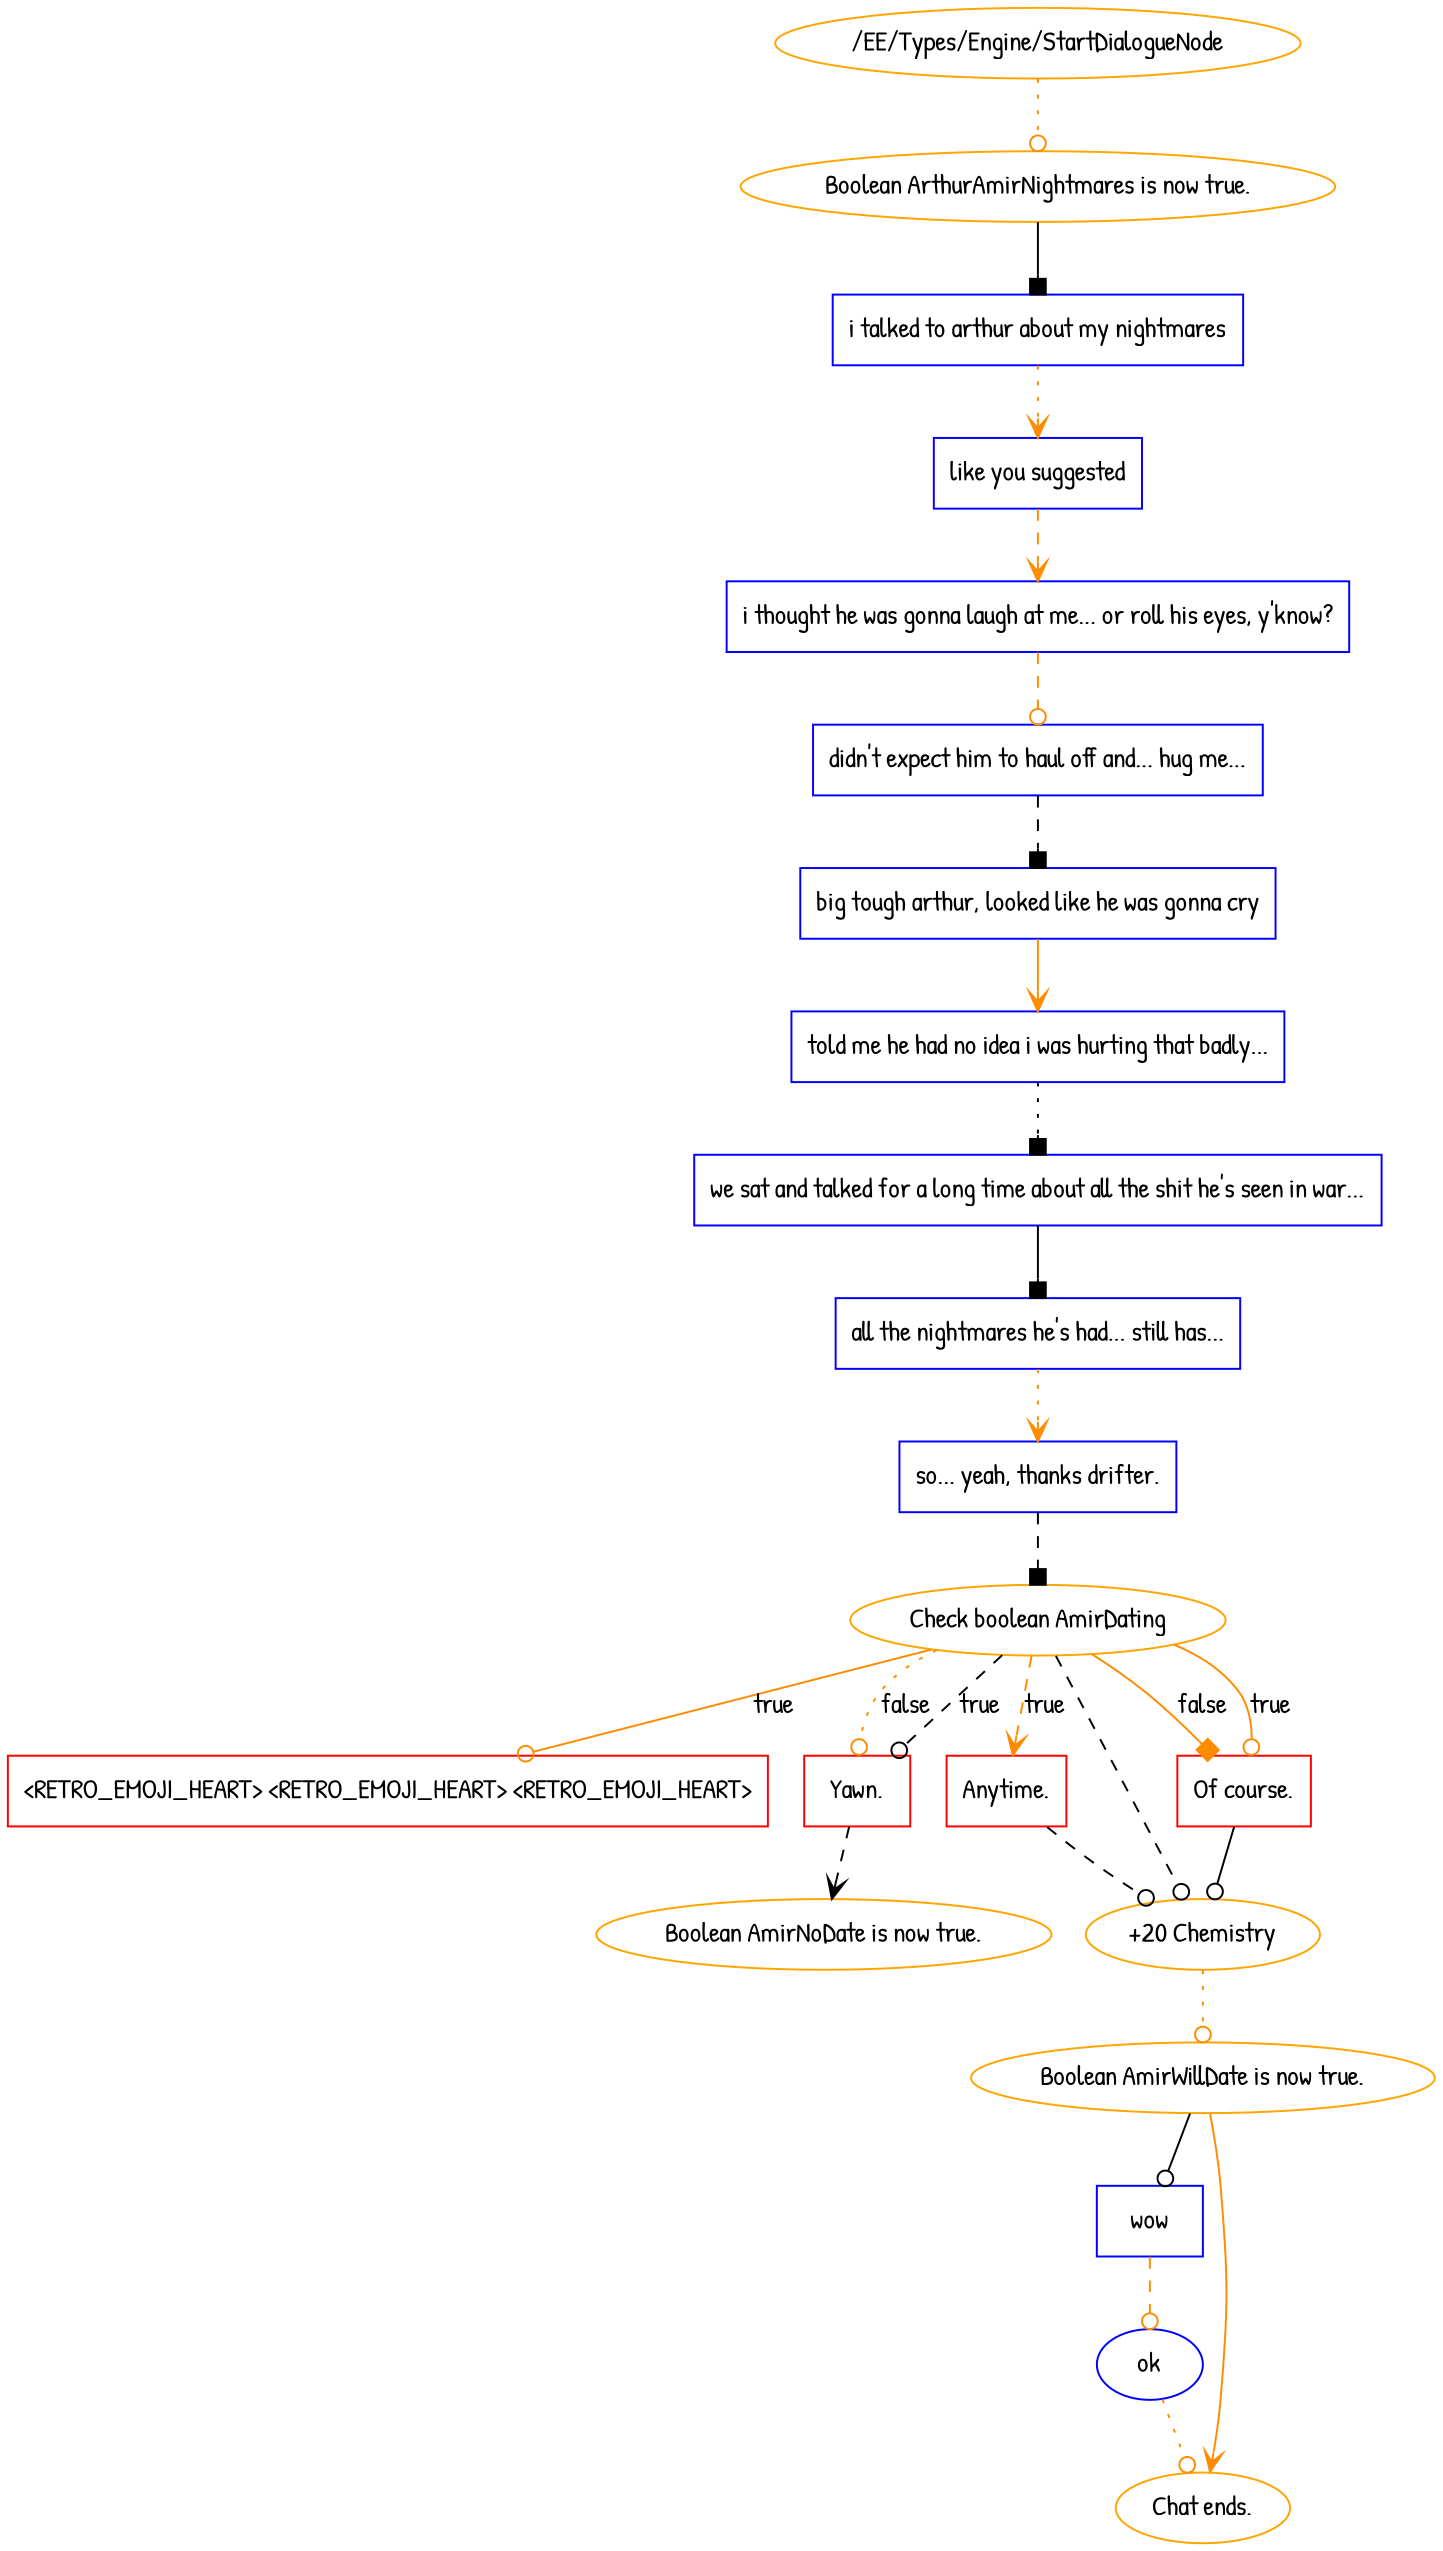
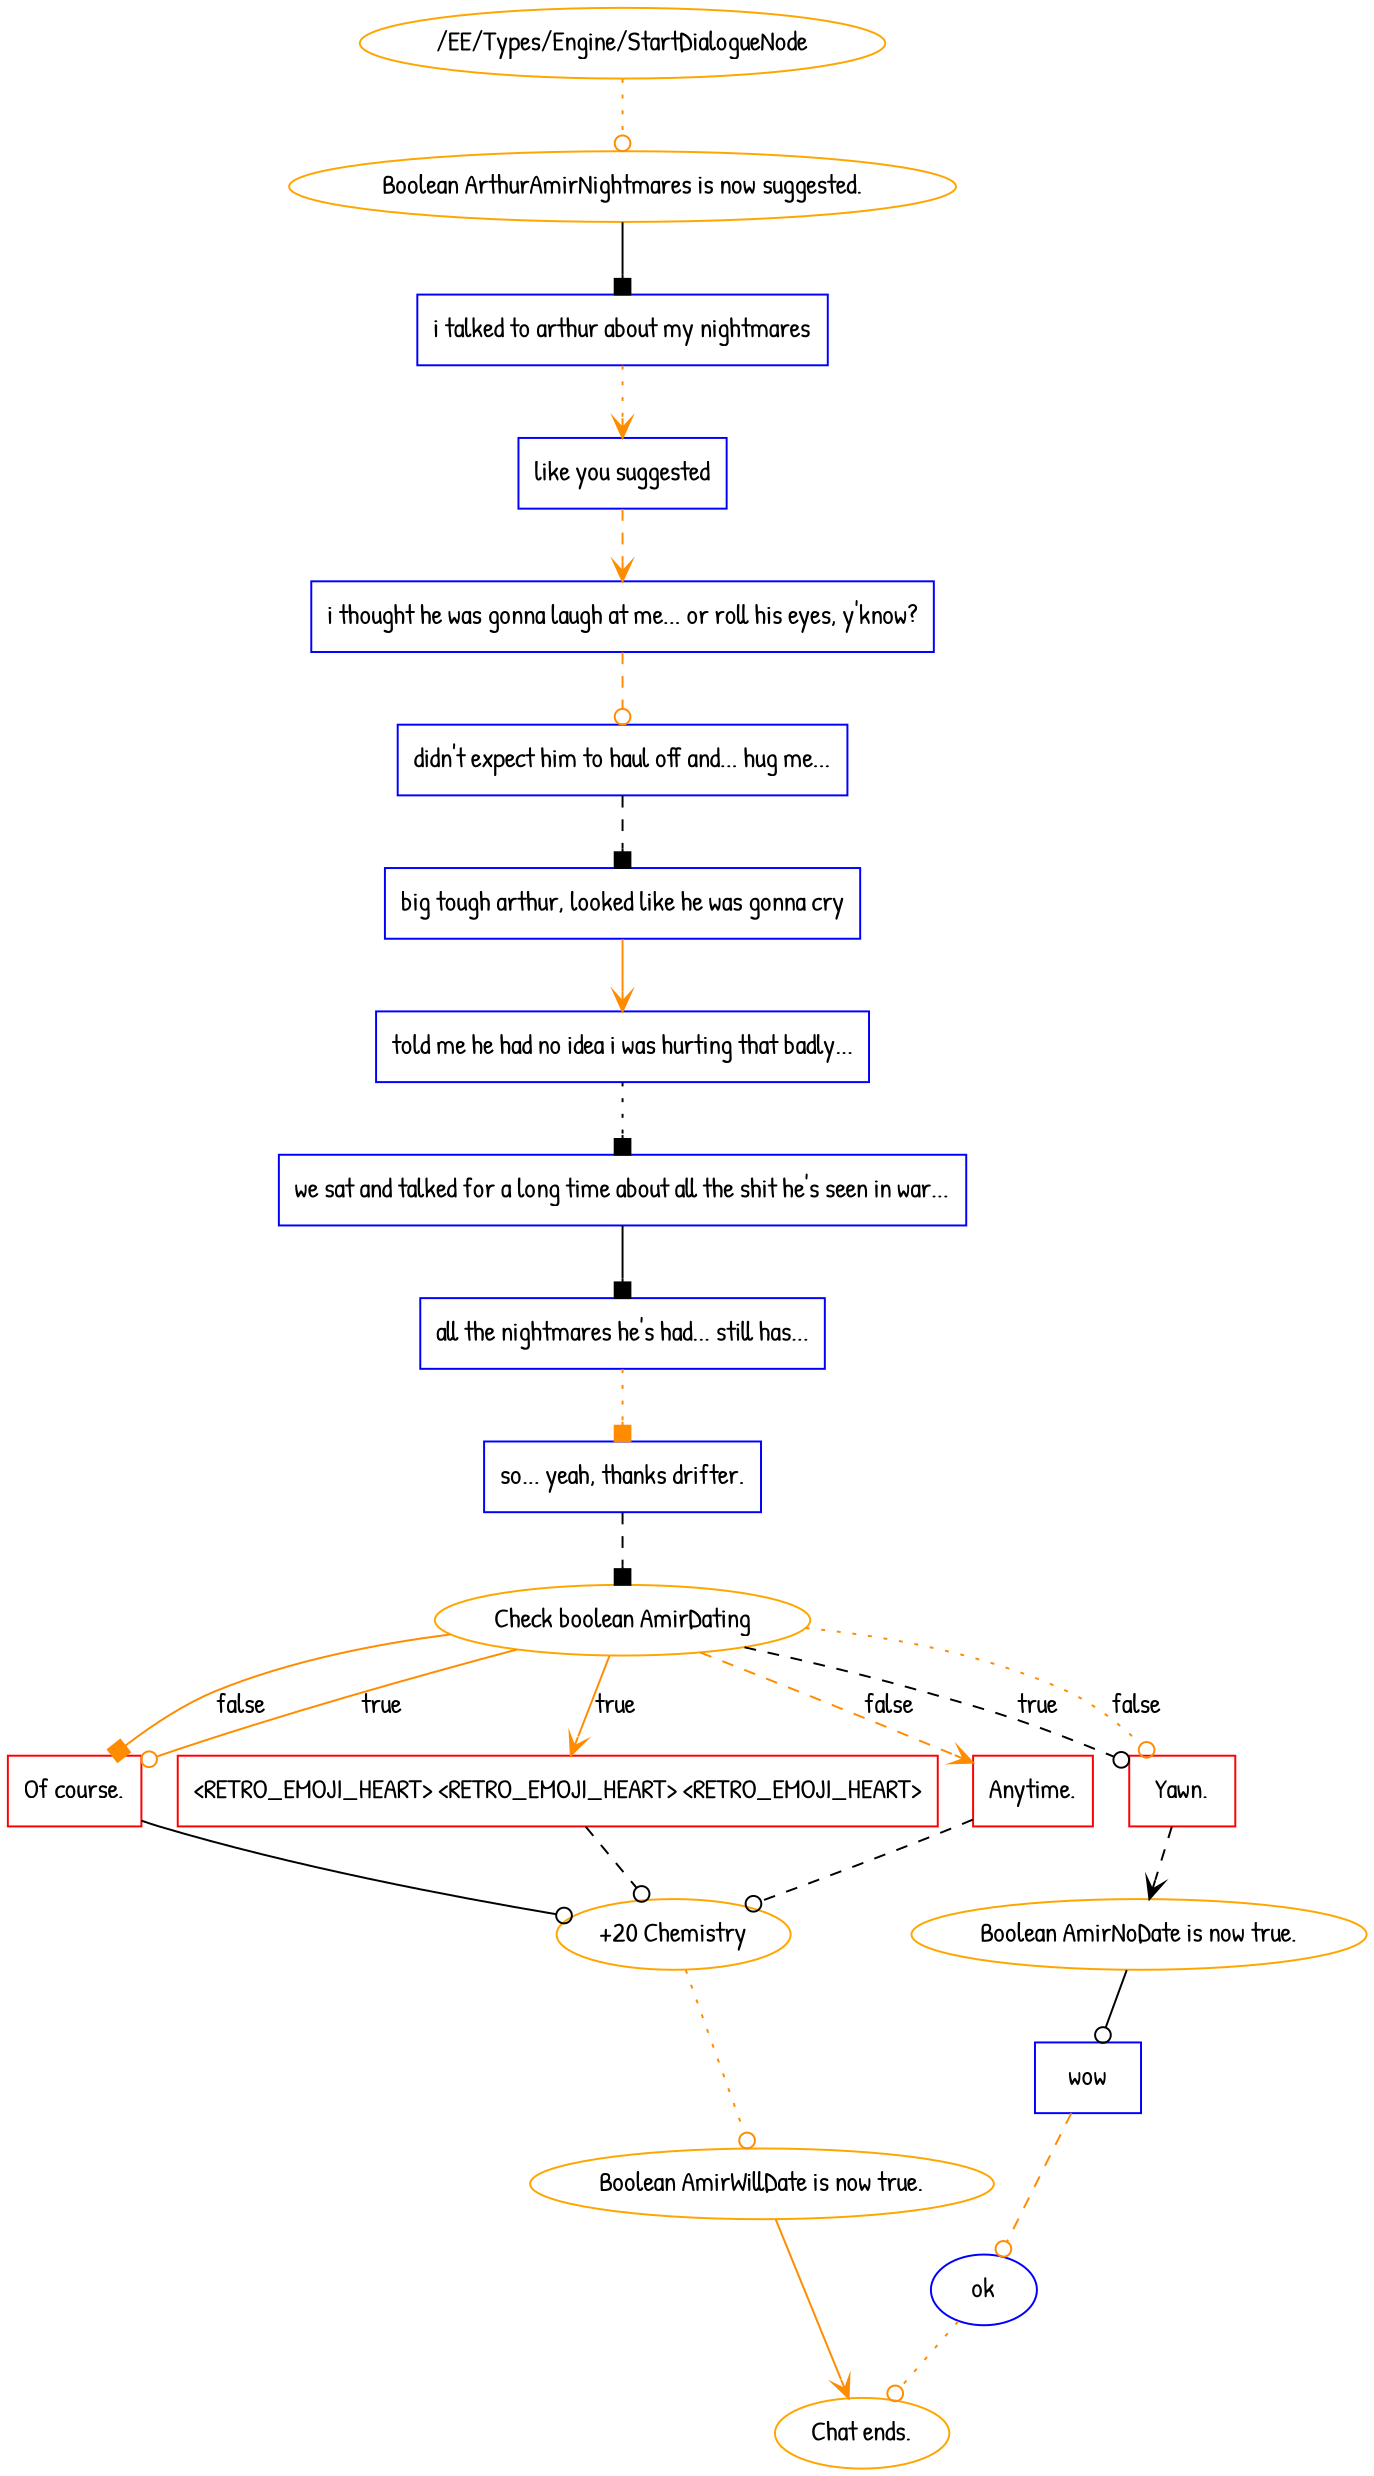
(1038, 187) -> (623, 187)
(1038, 1395) -> (623, 1395)
(733, 1701) -> (594, 1696)
(1045, 1706) -> (889, 1706)
(1117, 1770) -> (611, 1857)
(1179, 2142) -> (1116, 1999)
